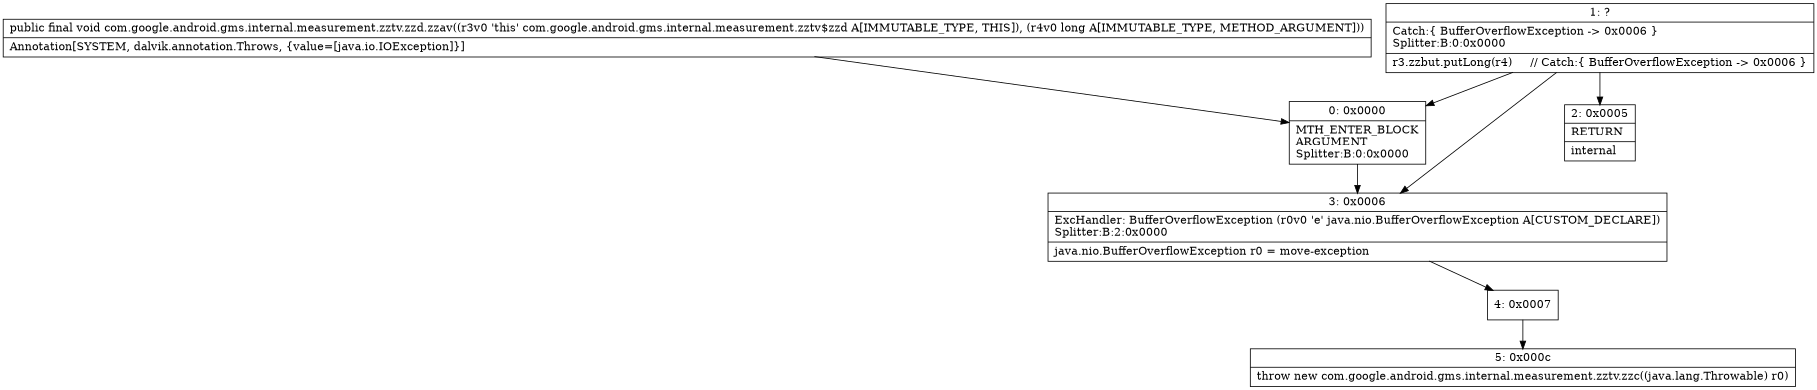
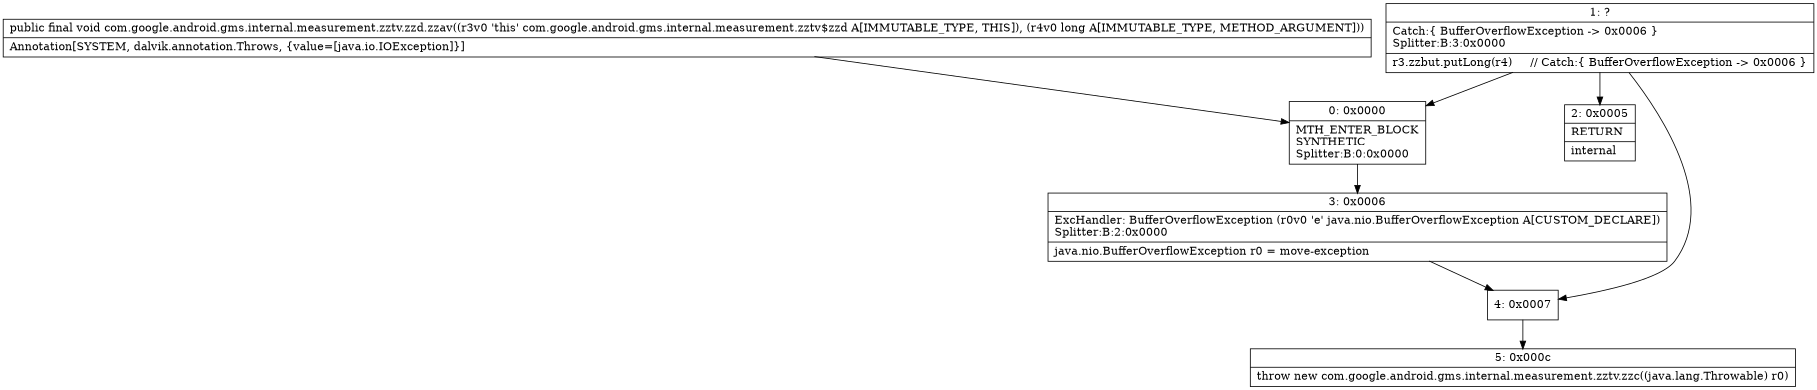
(1449, 43) -> (1449, 43)
(1482, 130) -> (1690, 219)
(1332, 142) -> (1331, 142)
